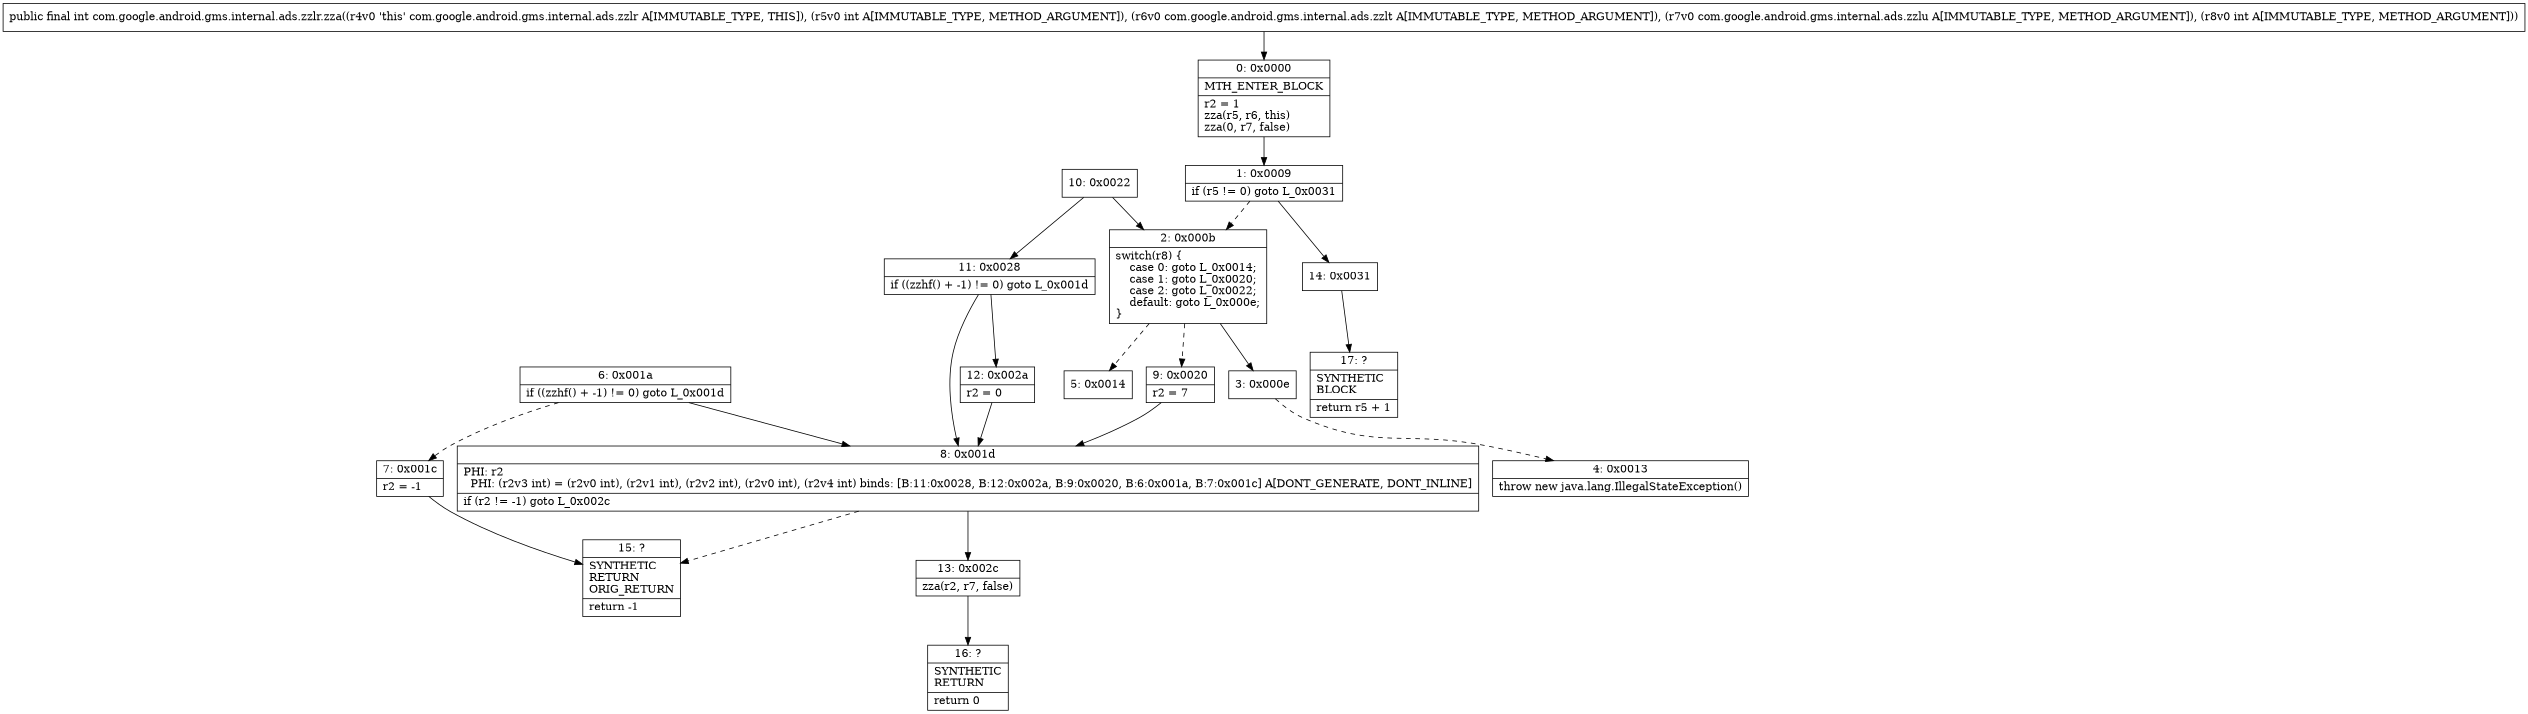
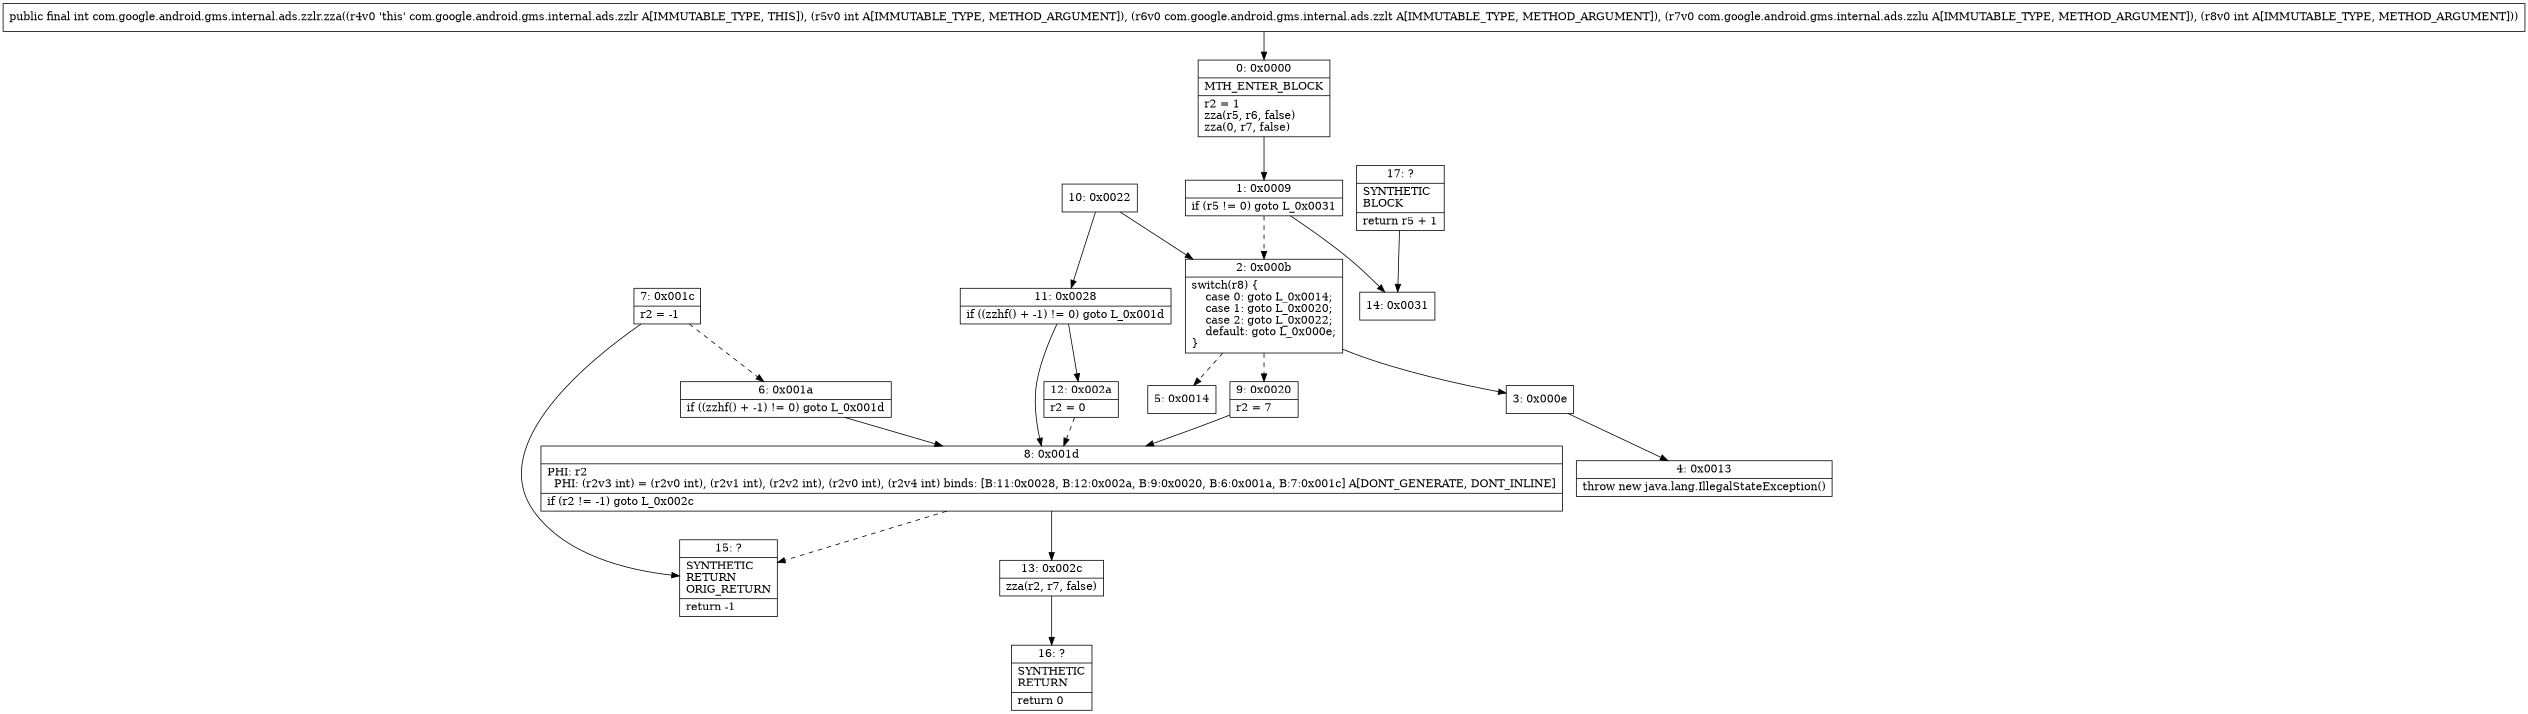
(1247, 116) -> (1250, 116)
(1345, 318) -> (1399, 257)
(986, 420) -> (1071, 428)
(495, 425) -> (723, 350)
(1407, 438) -> (1614, 435)
